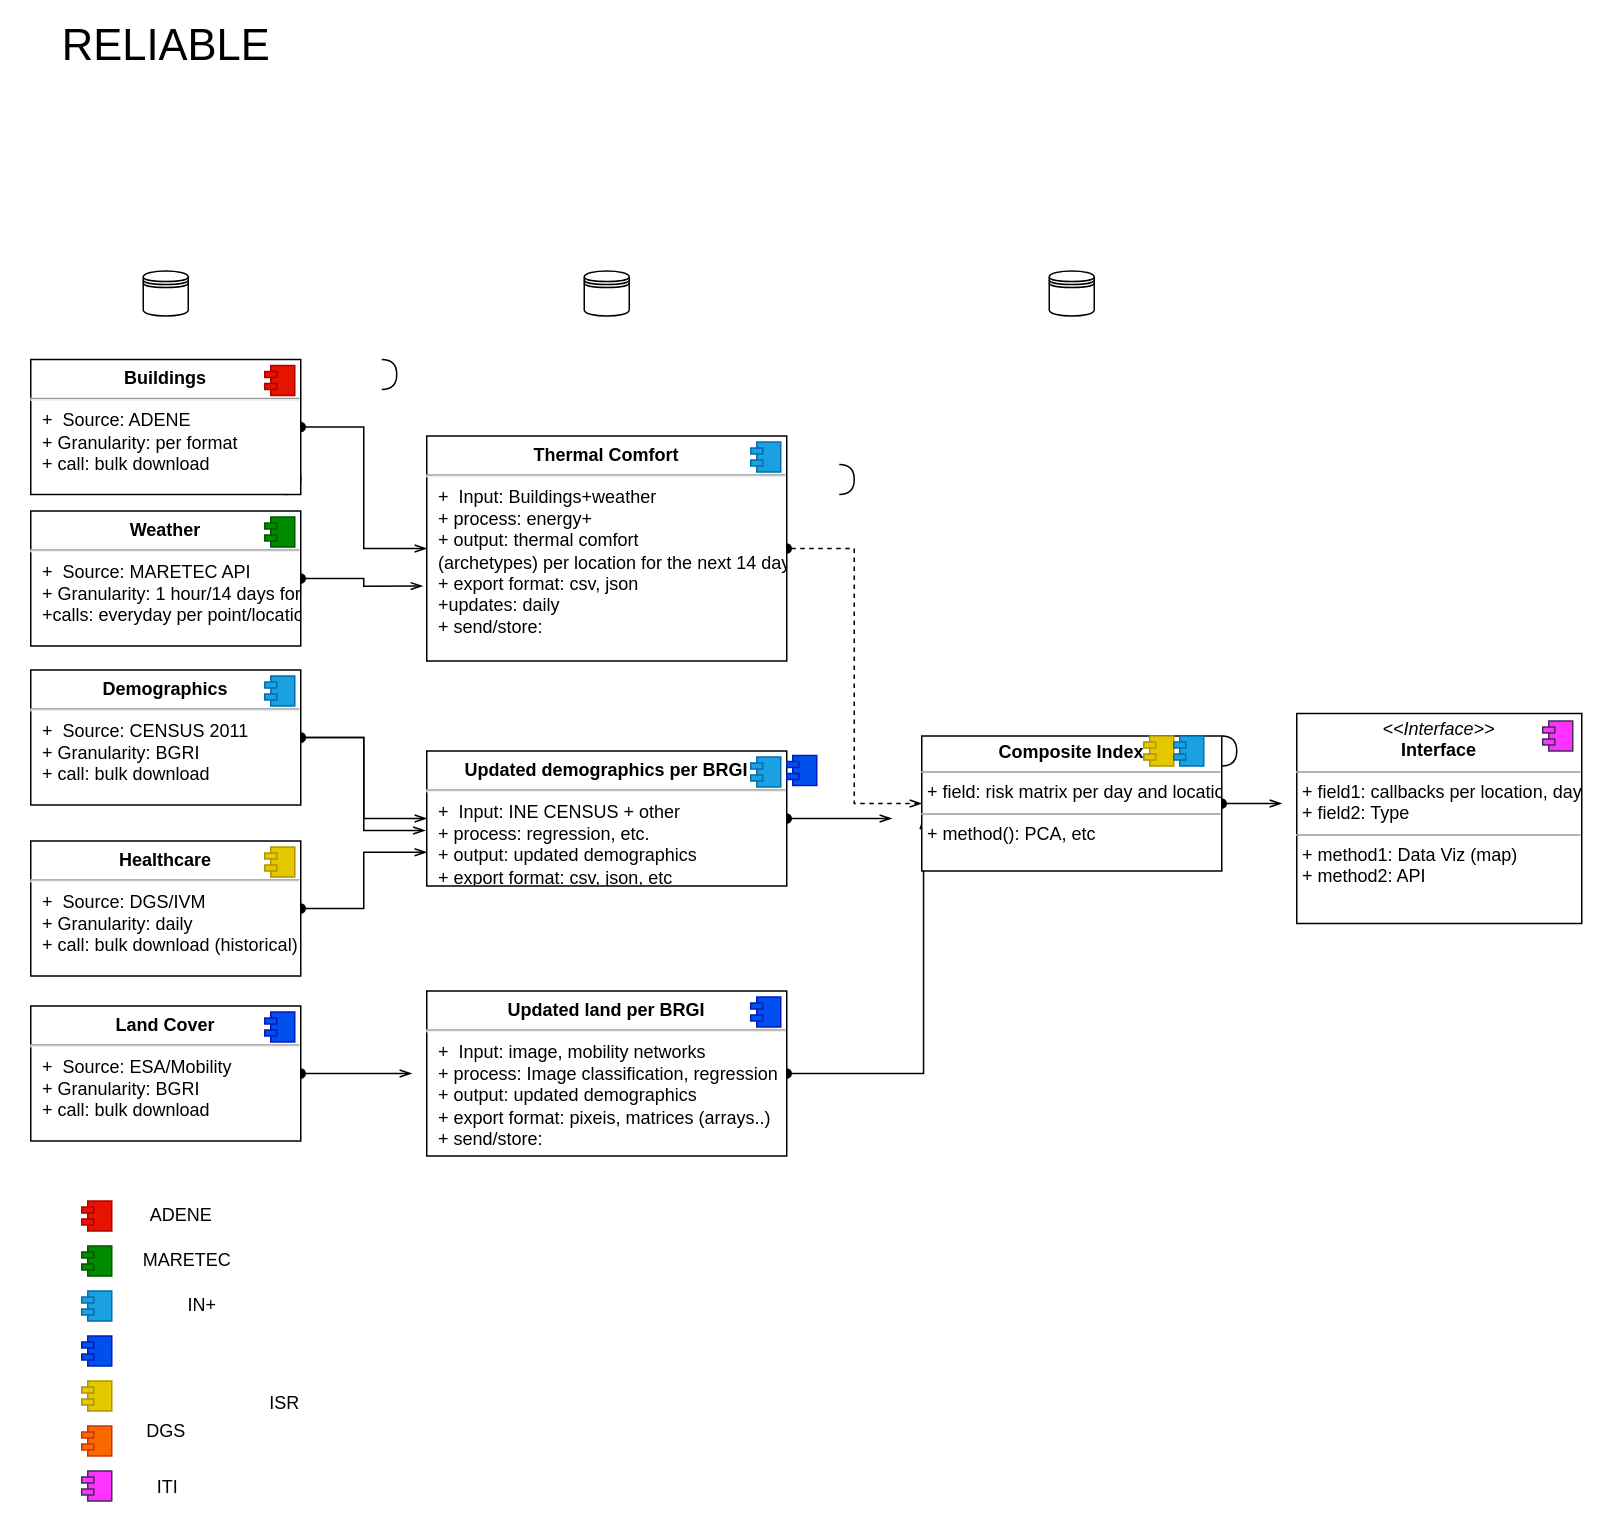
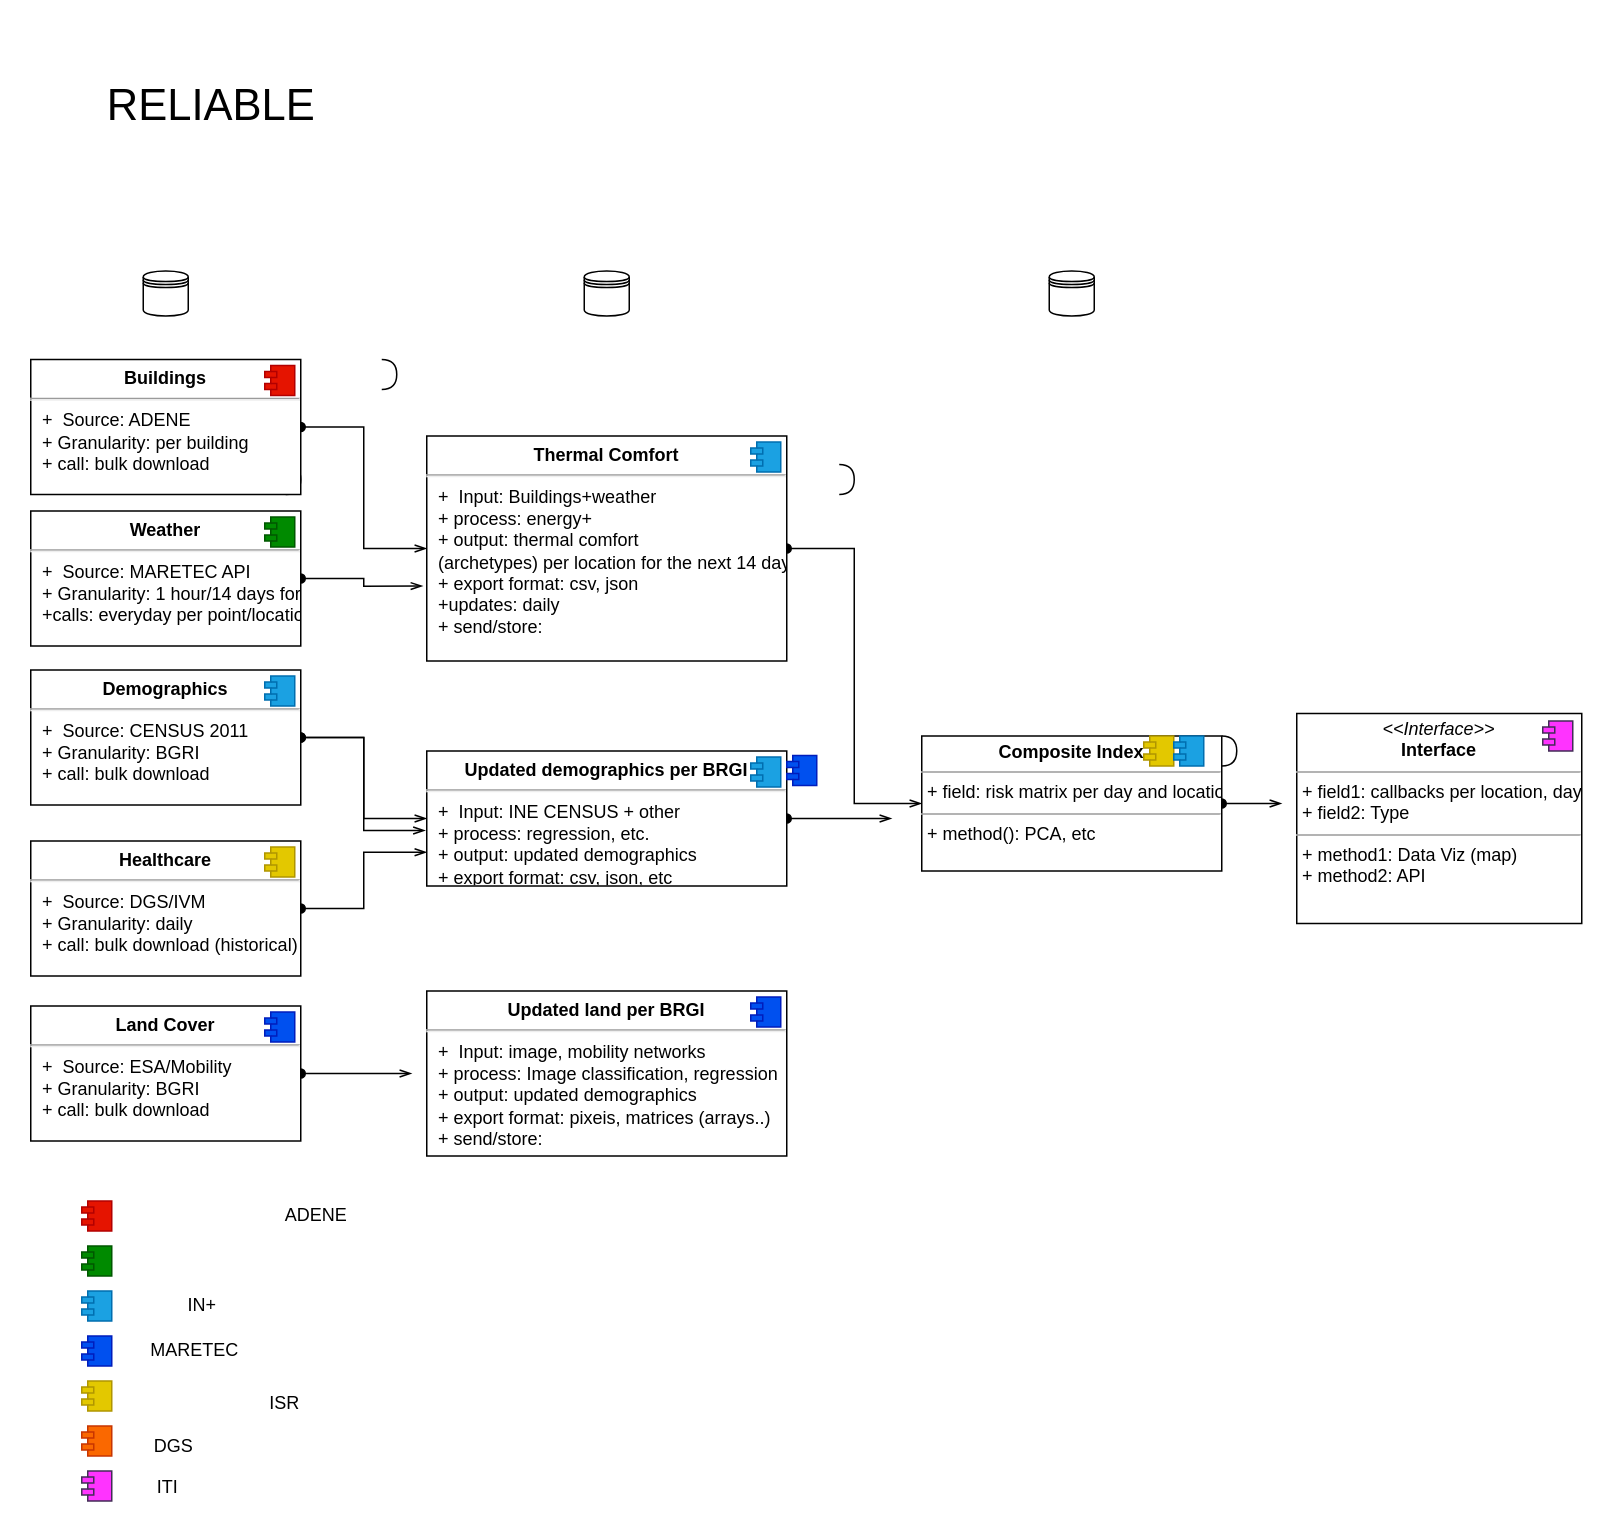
(166, 46) -> (211, 106)
(143, 359) -> (146, 359)
(854, 675) -> (854, 675)
(924, 1038) -> none
(181, 1216) -> (316, 1216)
(187, 1261) -> (194, 1351)
(166, 1432) -> (173, 1447)
